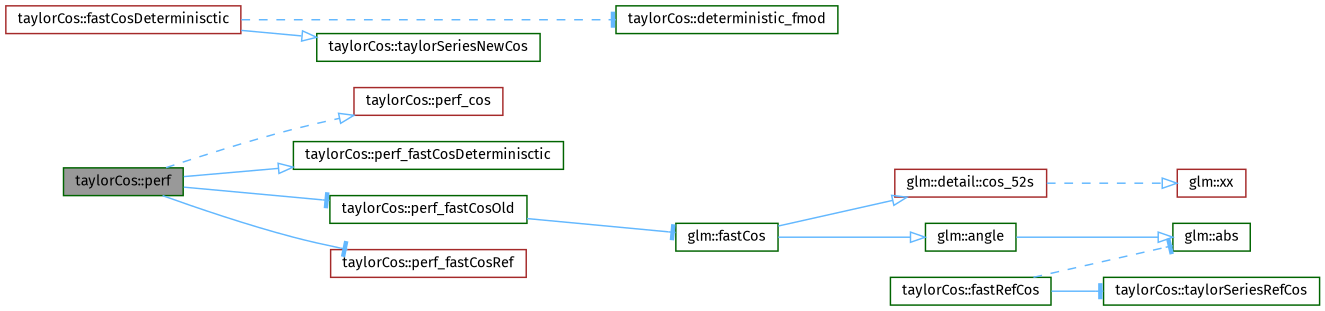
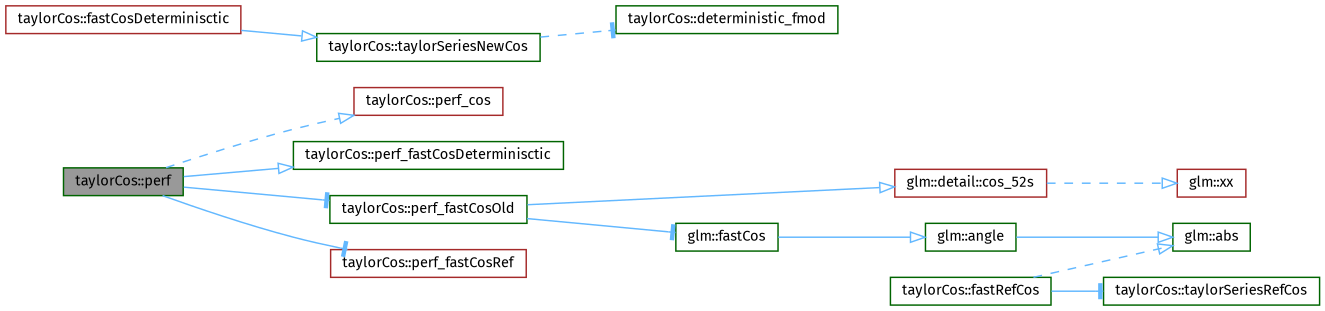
(425, 20) -> (574, 34)
(835, 213) -> (703, 196)
(1100, 262) -> (1100, 262)
